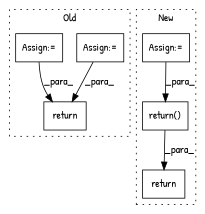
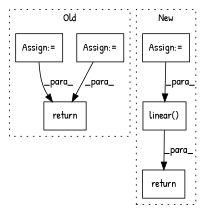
(165, 116) -> (164, 116)
